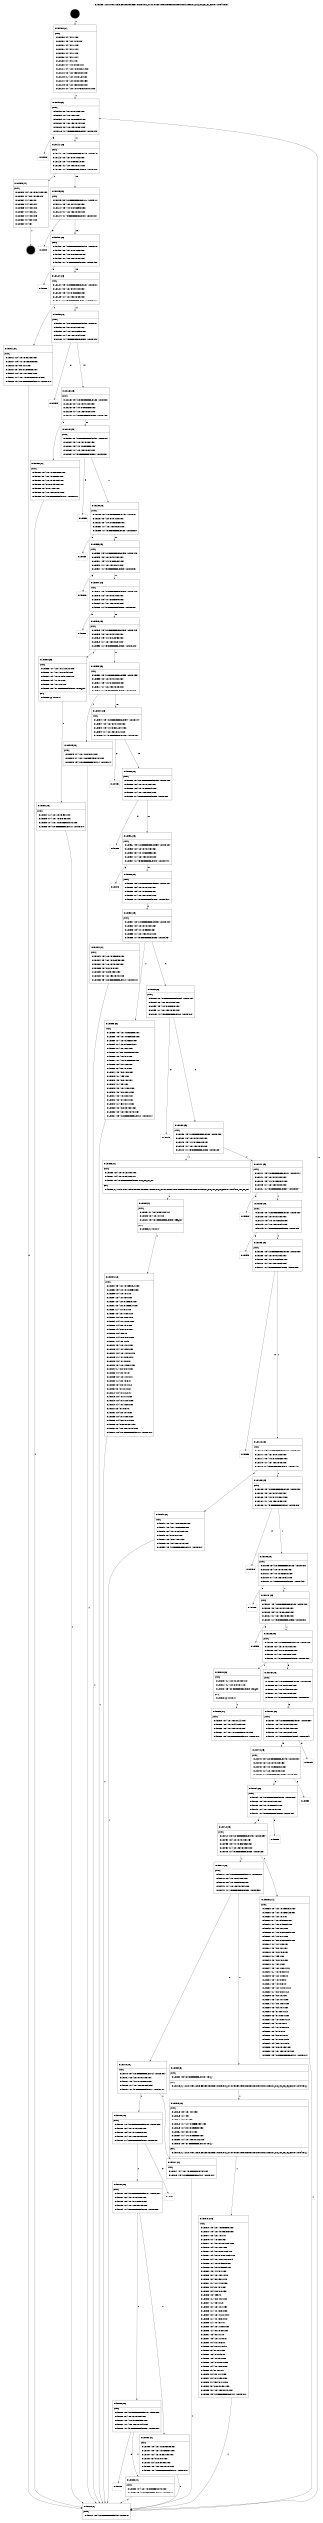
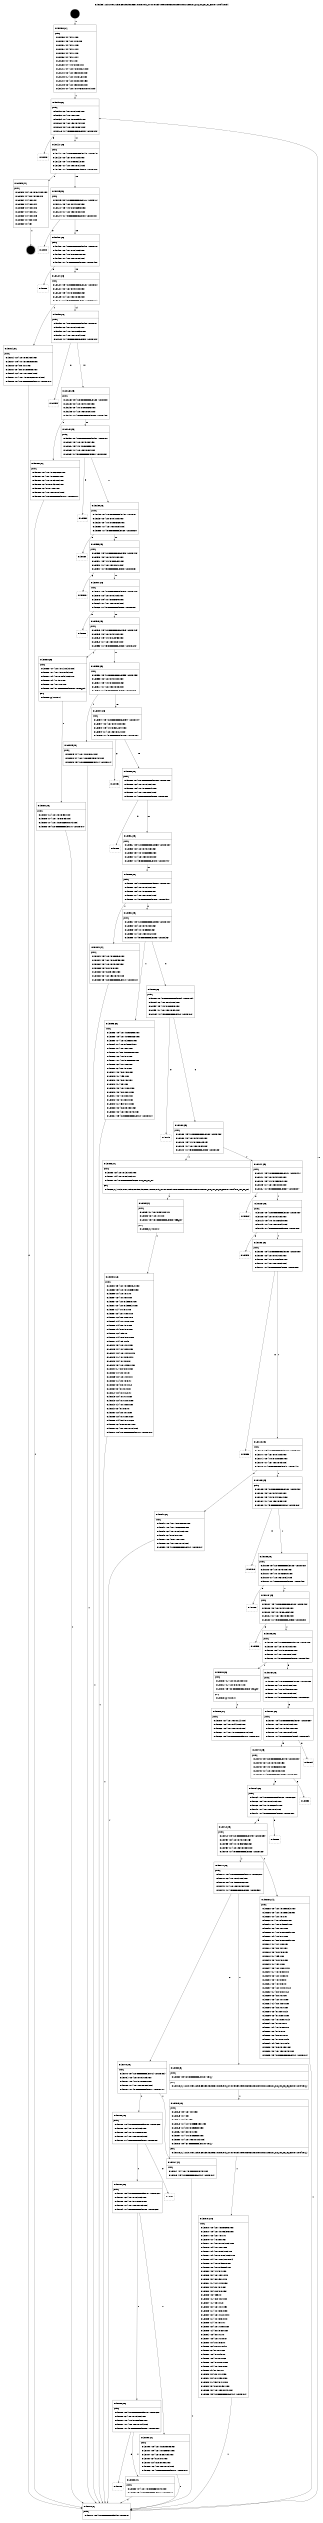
(115, 887) -> none
none -> (117, 922)
